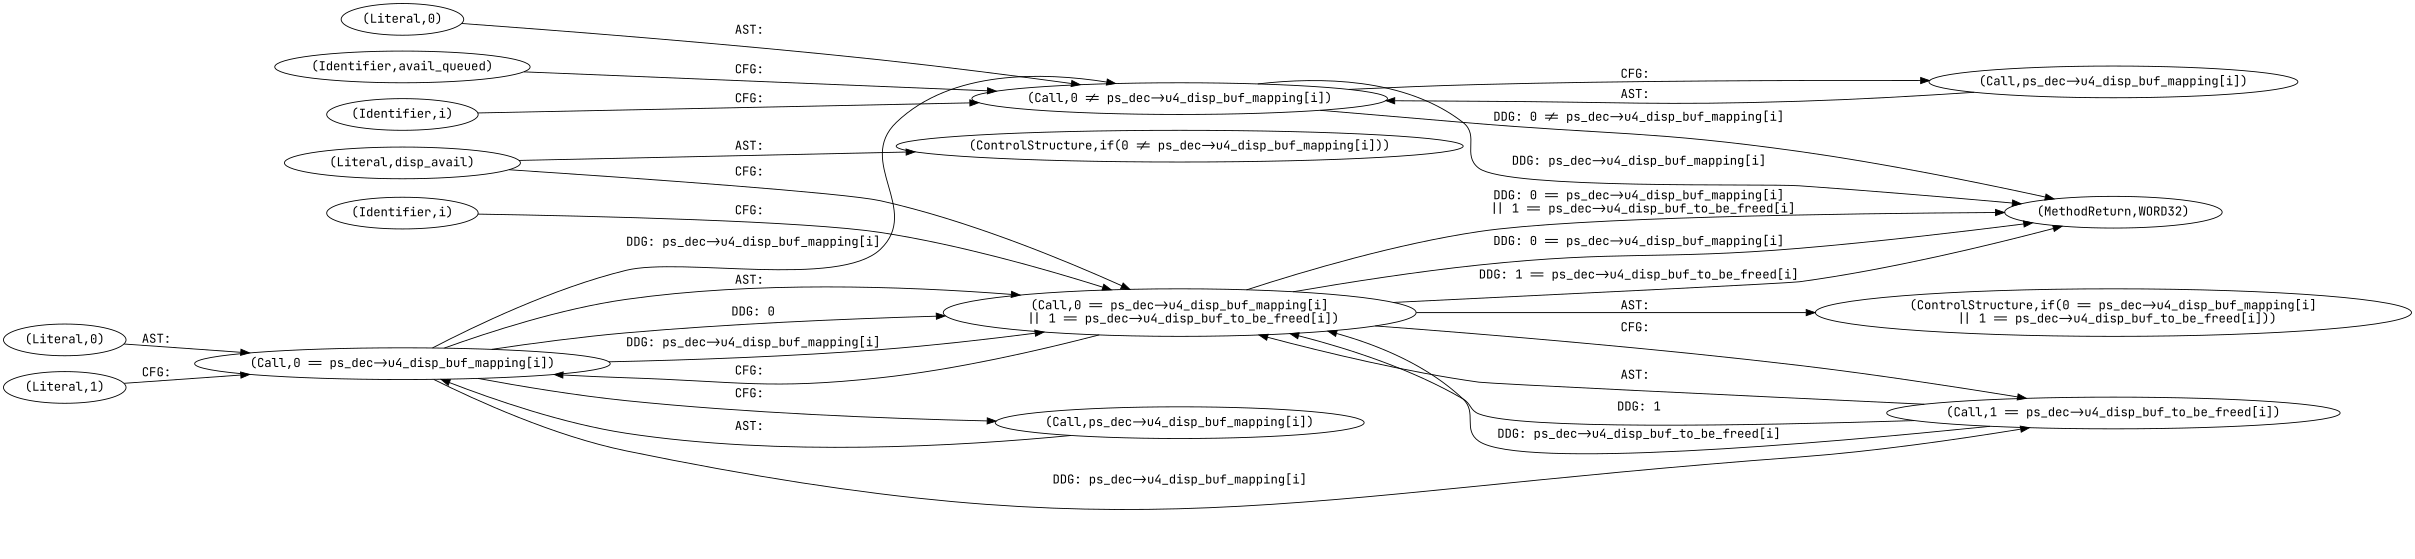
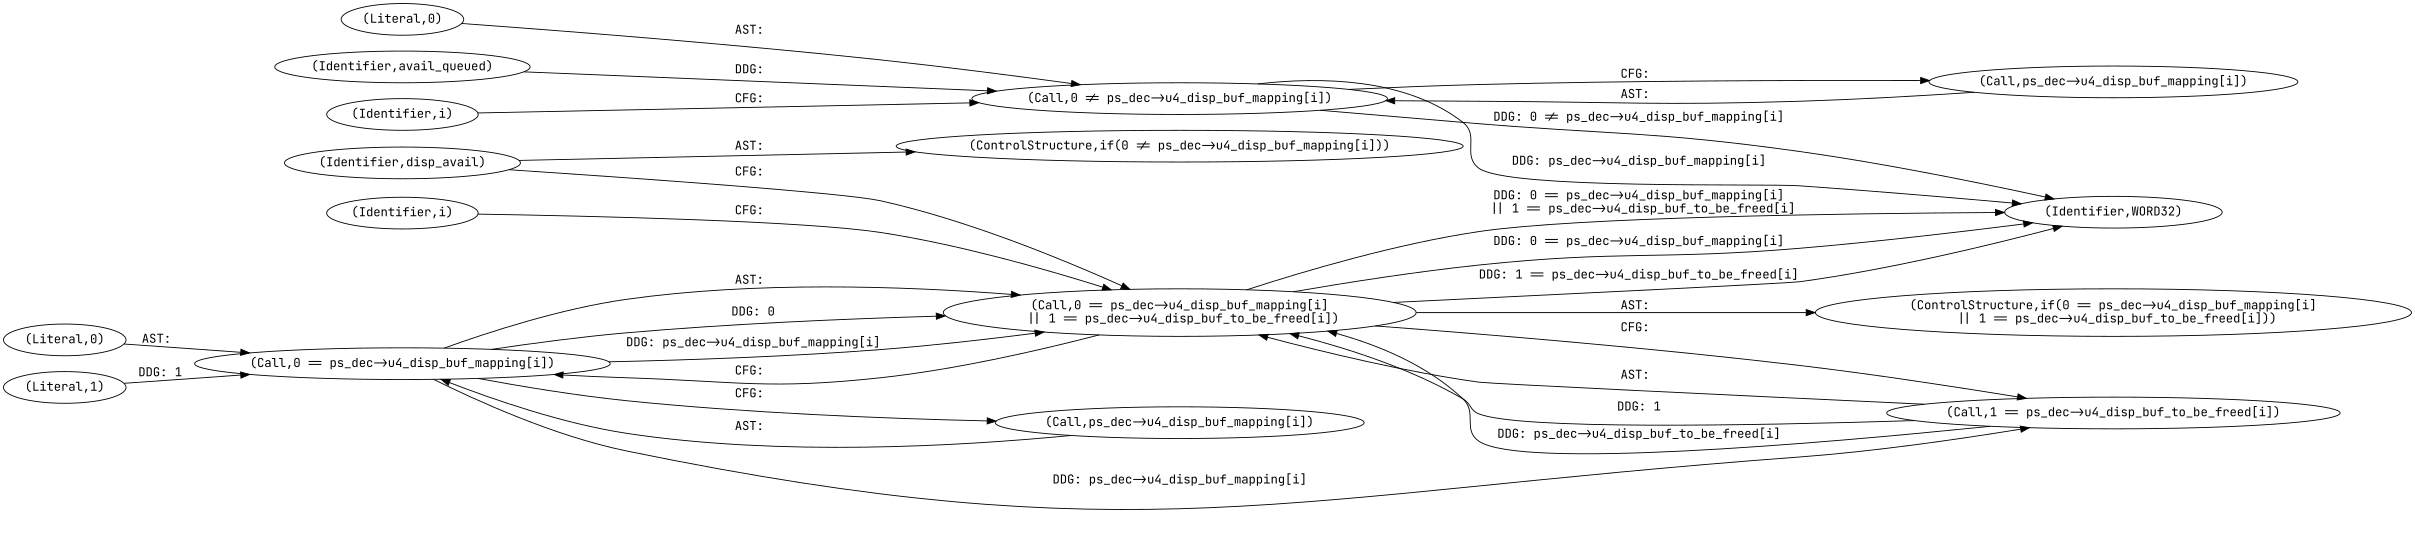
(753, 70) -> (753, 70)
(402, 163) -> (402, 163)
(2113, 212) -> (2113, 212)
(829, 267) -> none
(160, 373) -> (160, 373)
